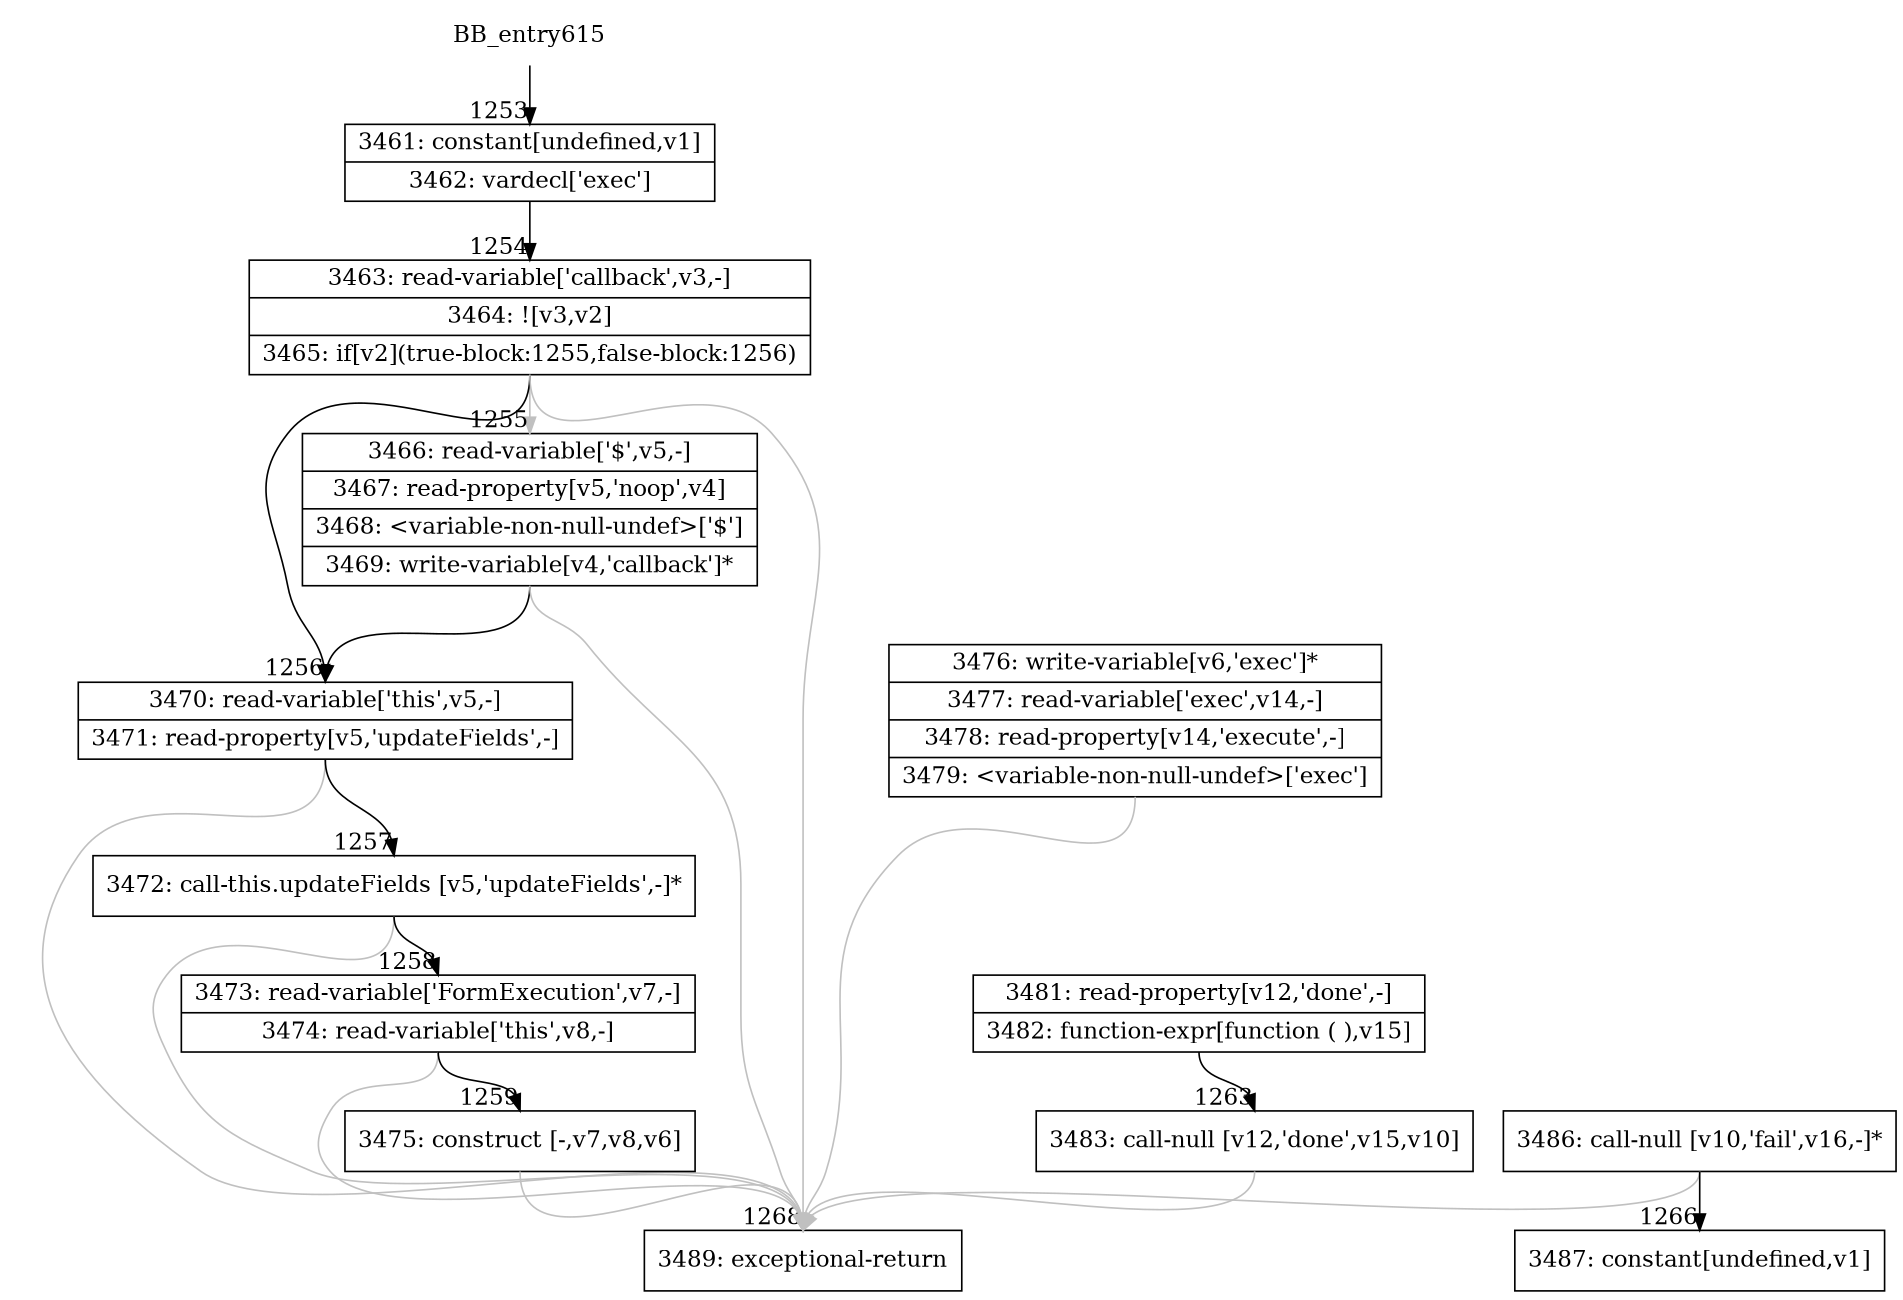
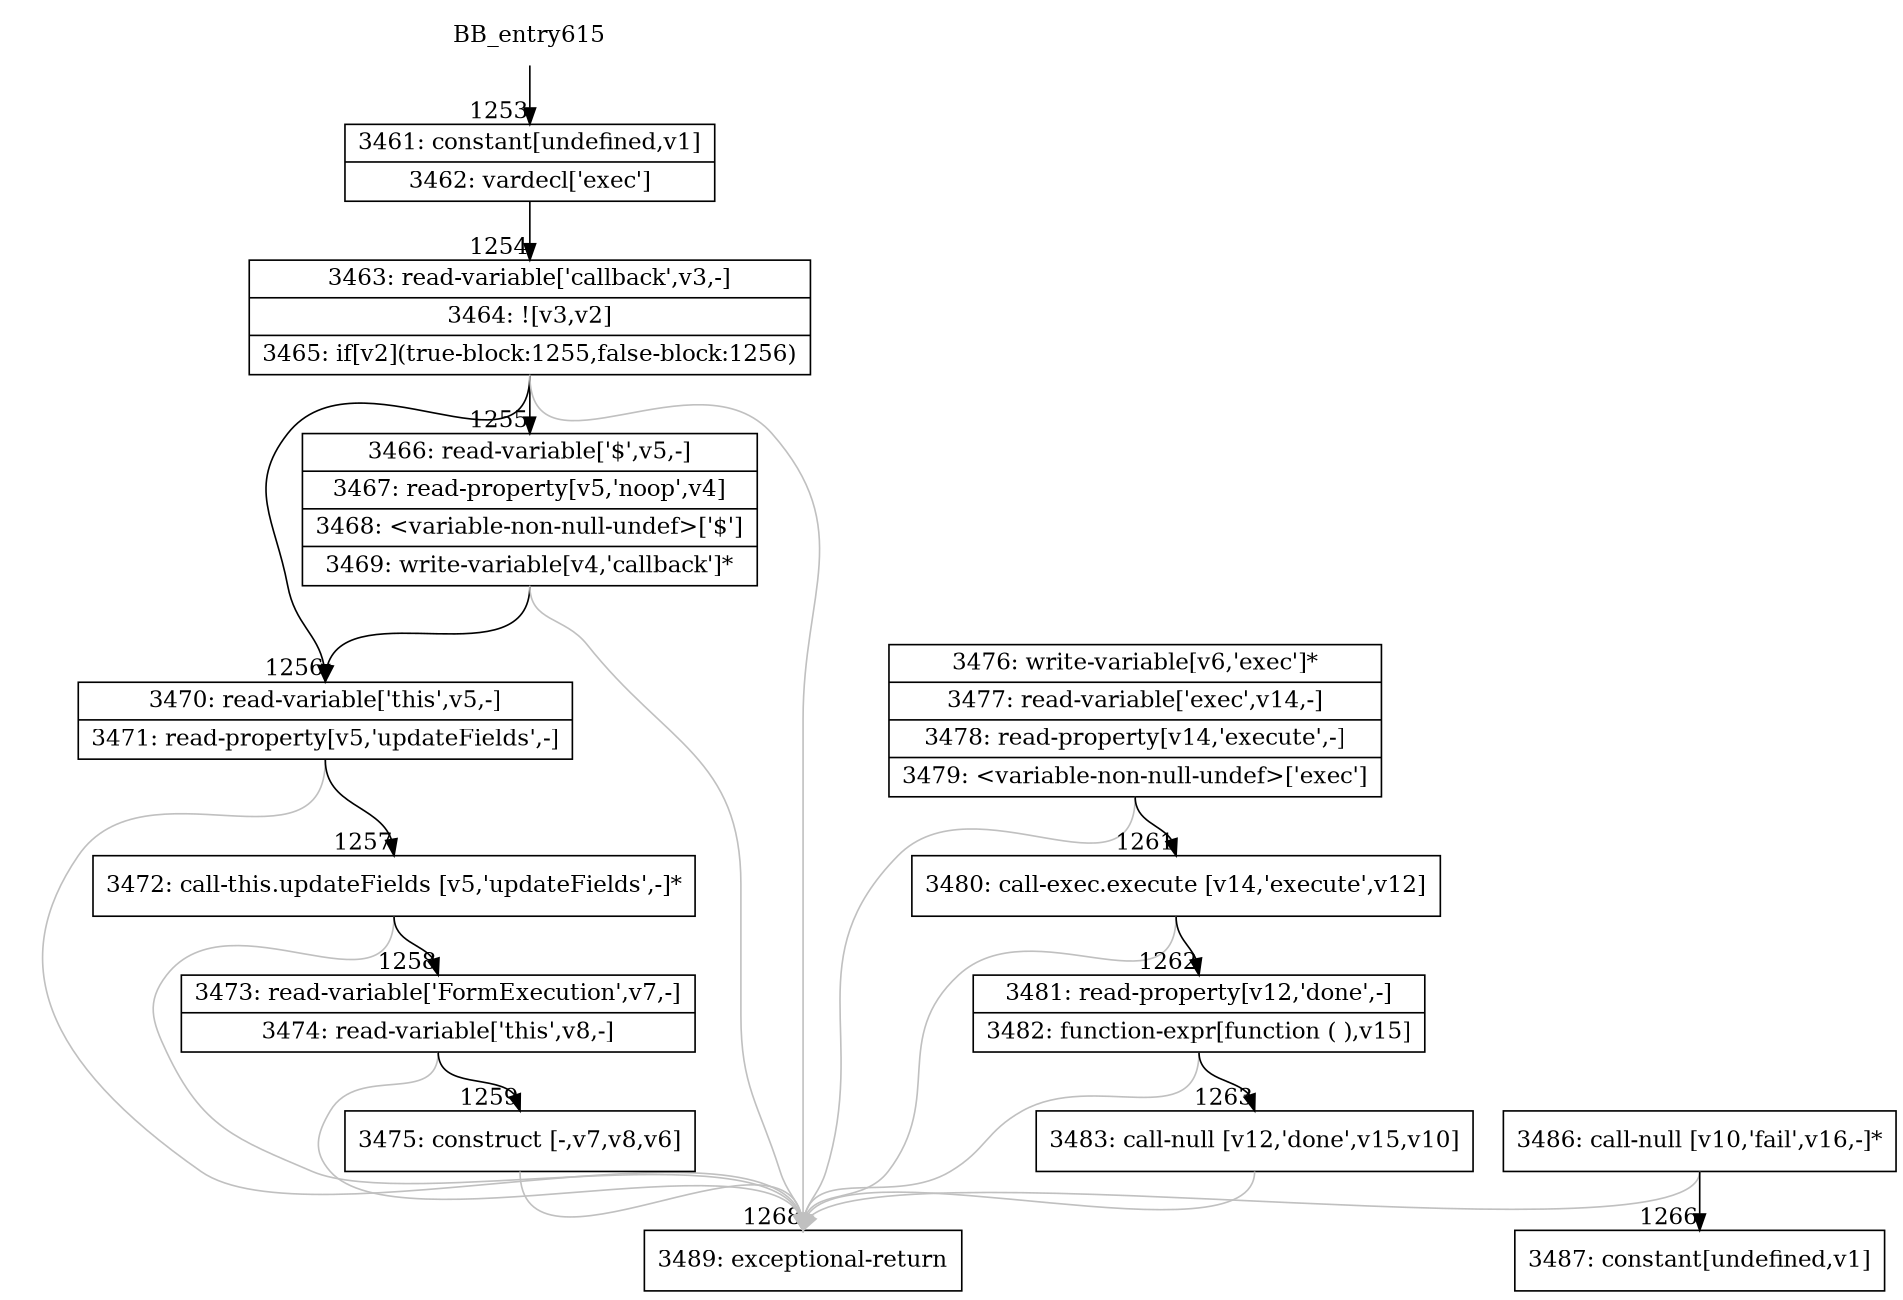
(530, 396) -> (530, 396)
none -> (1176, 886)
none -> (1003, 1124)
